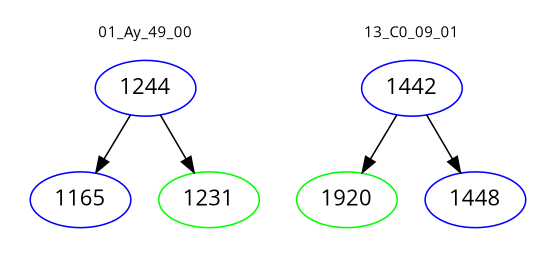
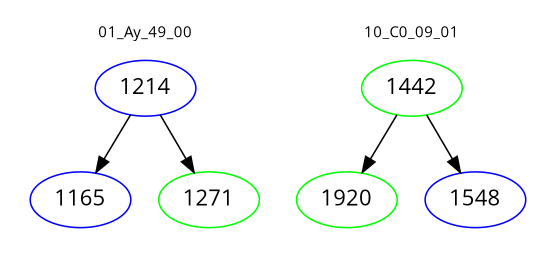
(412, 33) -> (412, 33)
(146, 88) -> (146, 88)
(412, 88) -> (412, 88)
(209, 200) -> (209, 200)
(475, 200) -> (475, 200)
